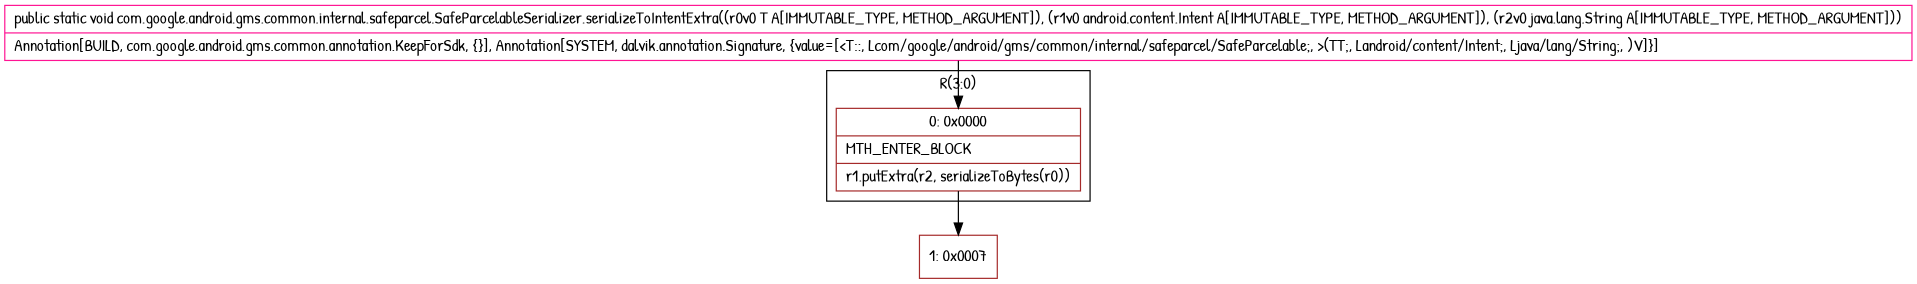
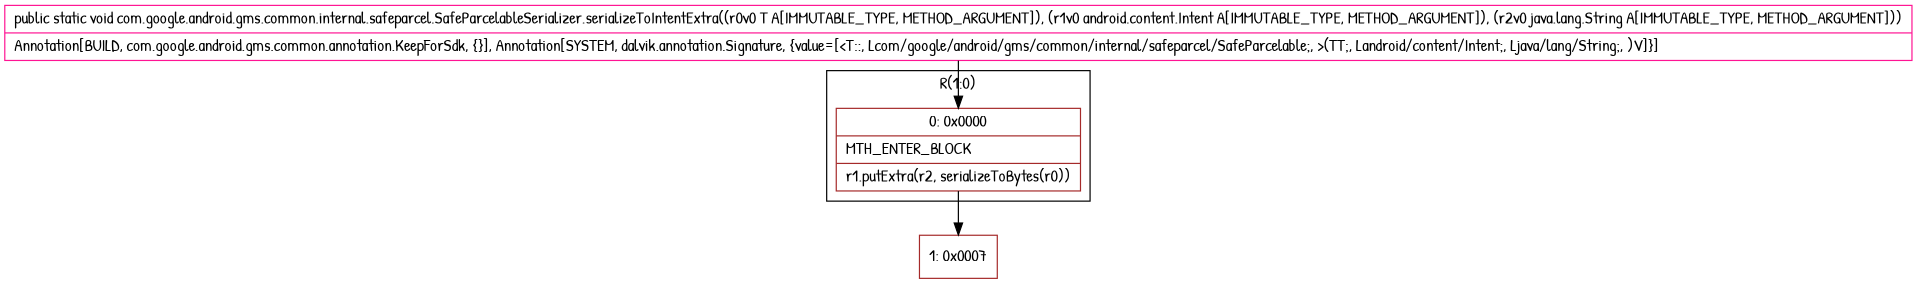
(958, 84) -> (958, 84)
